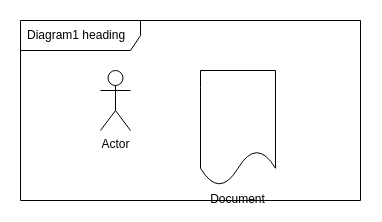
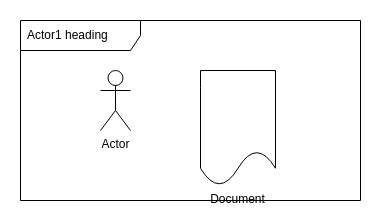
(77, 36) -> (71, 36)
